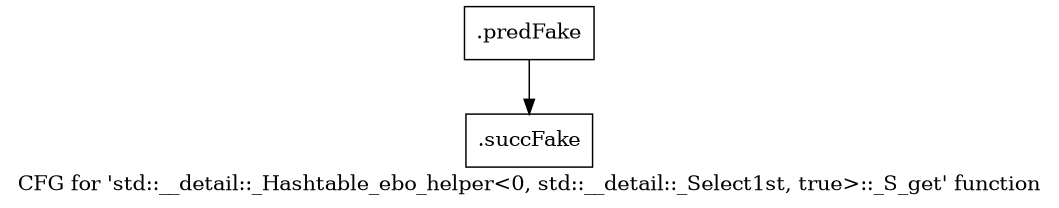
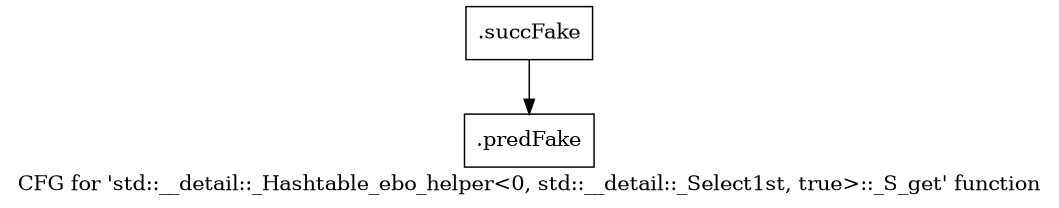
(529, 80) -> (529, 80)
